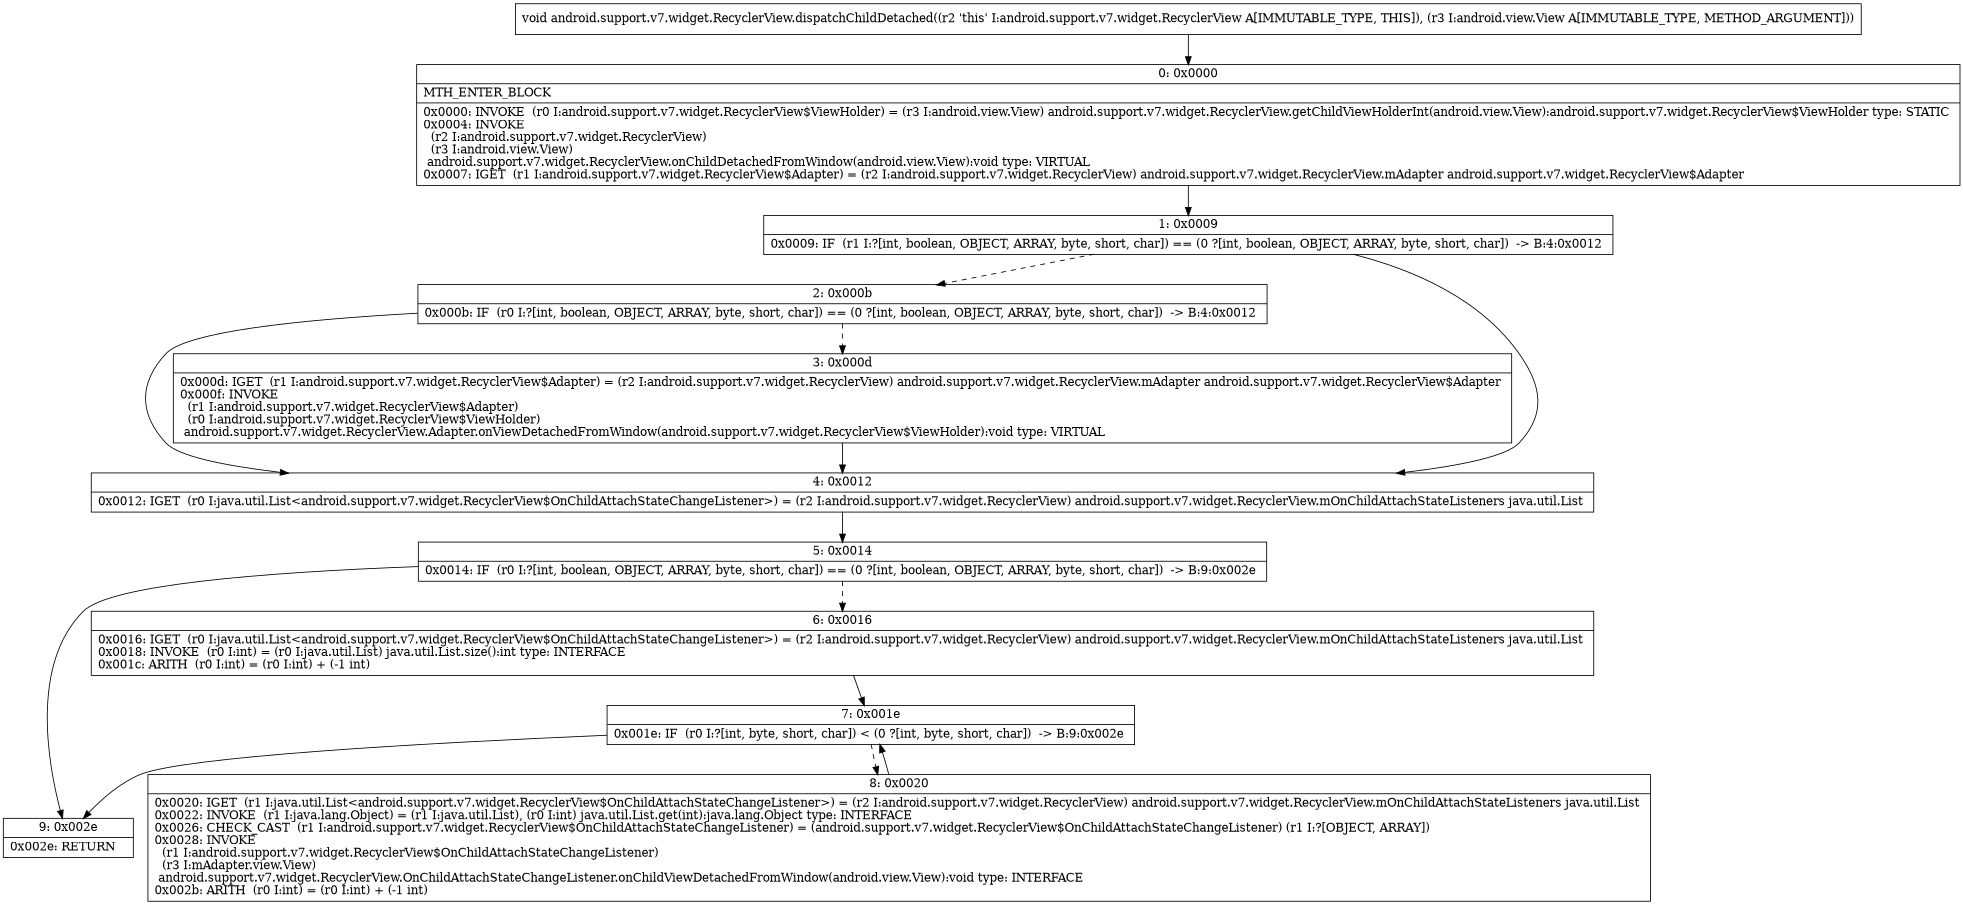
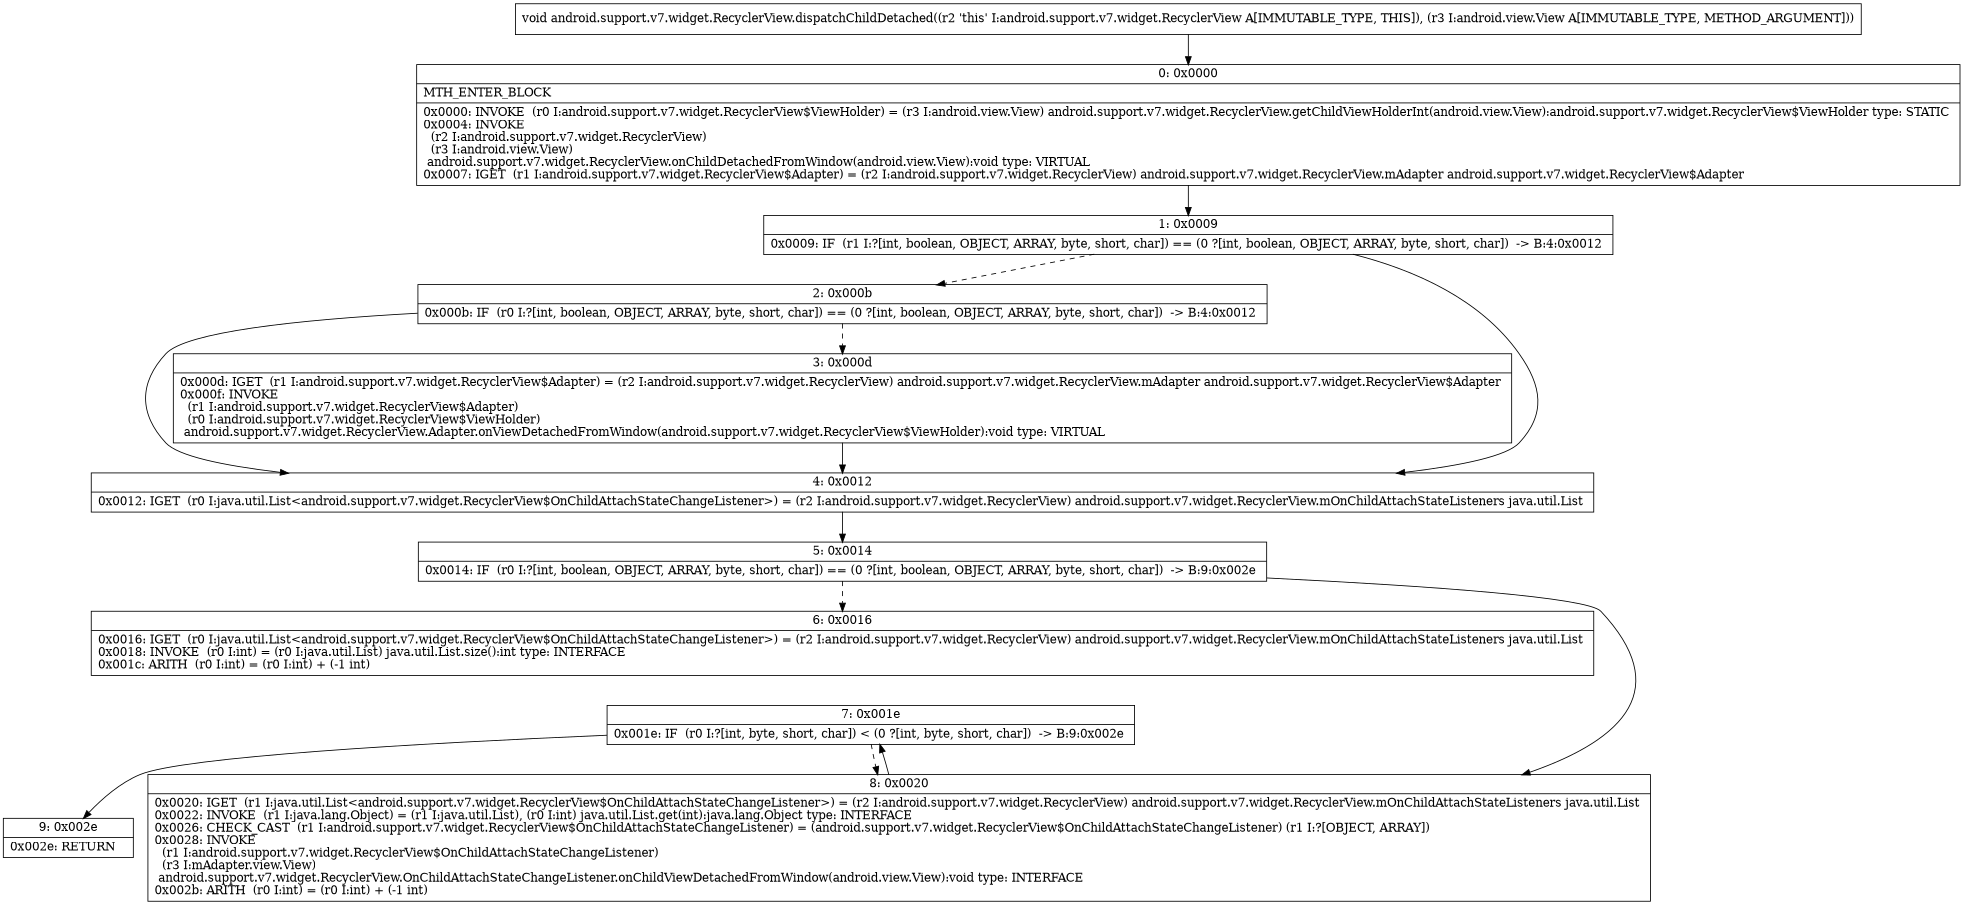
(145, 590) -> (1548, 599)
(857, 687) -> none
